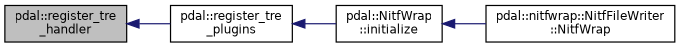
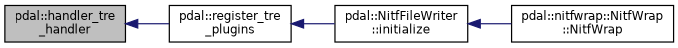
(66, 24) -> (65, 24)
(389, 24) -> (401, 24)
(580, 24) -> (593, 24)
